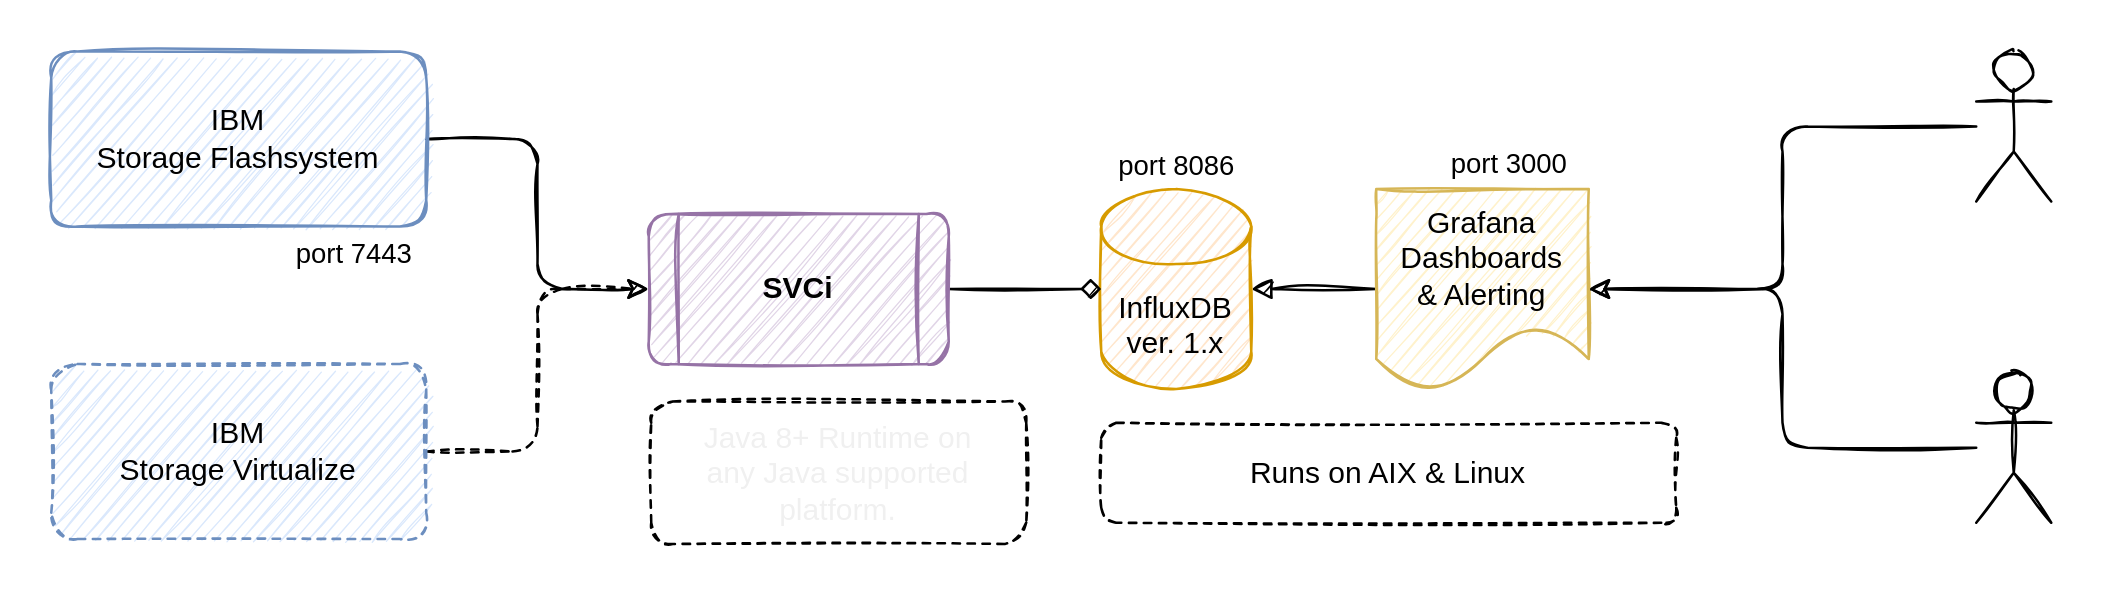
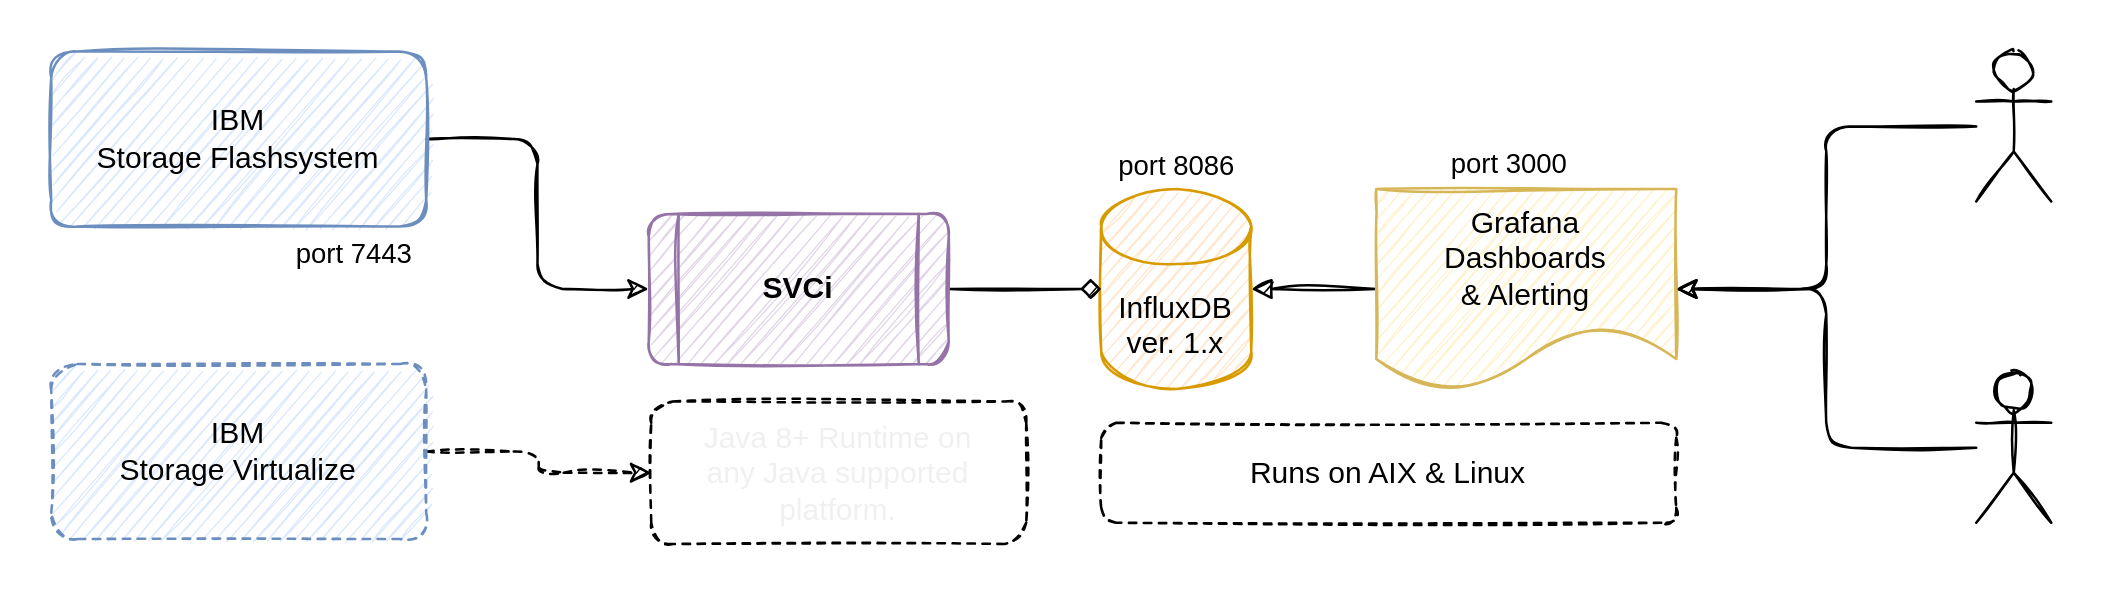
(1483, 289) -> (1526, 289)
(538, 377) -> (571, 473)
